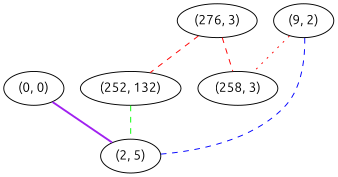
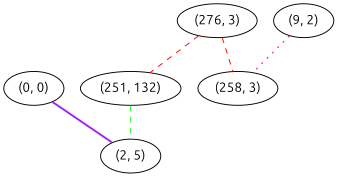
(131, 88) -> (131, 88)
(260, 126) -> none
